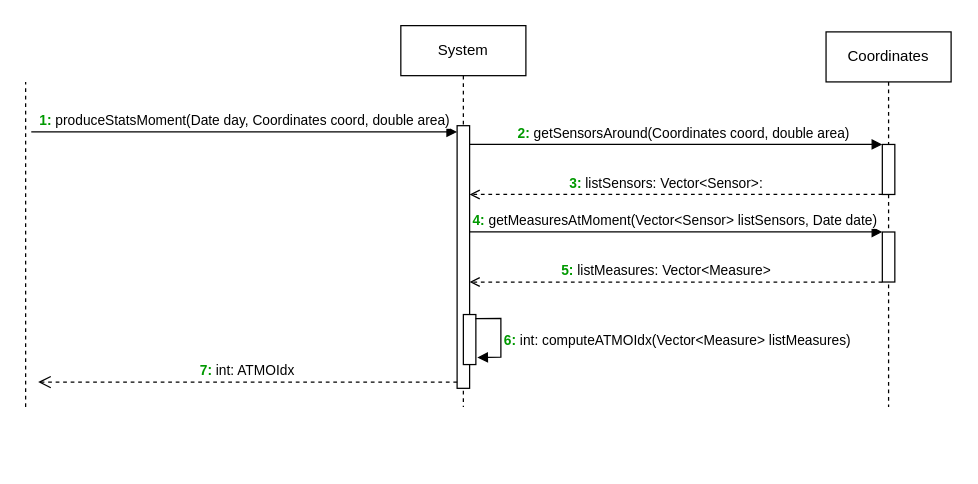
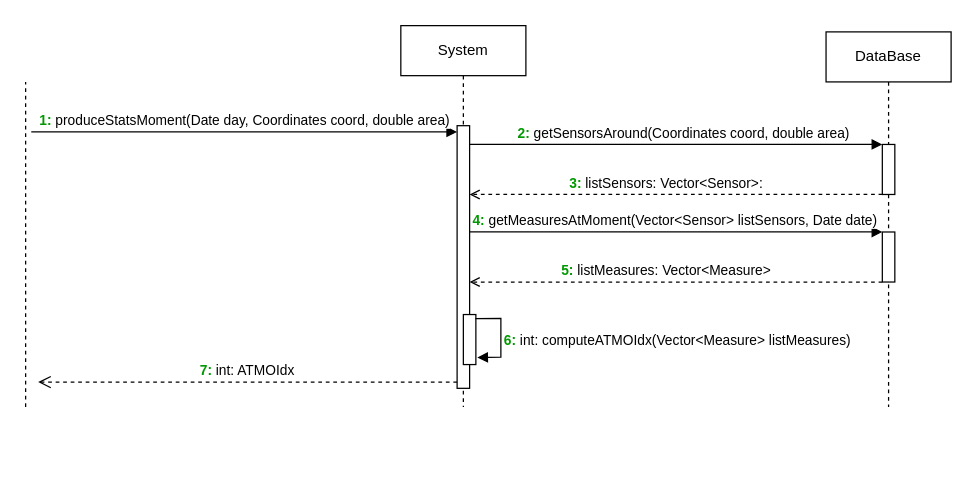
(888, 57) -> (888, 57)
